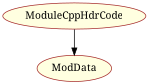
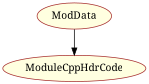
(74, 39) -> (74, 39)
